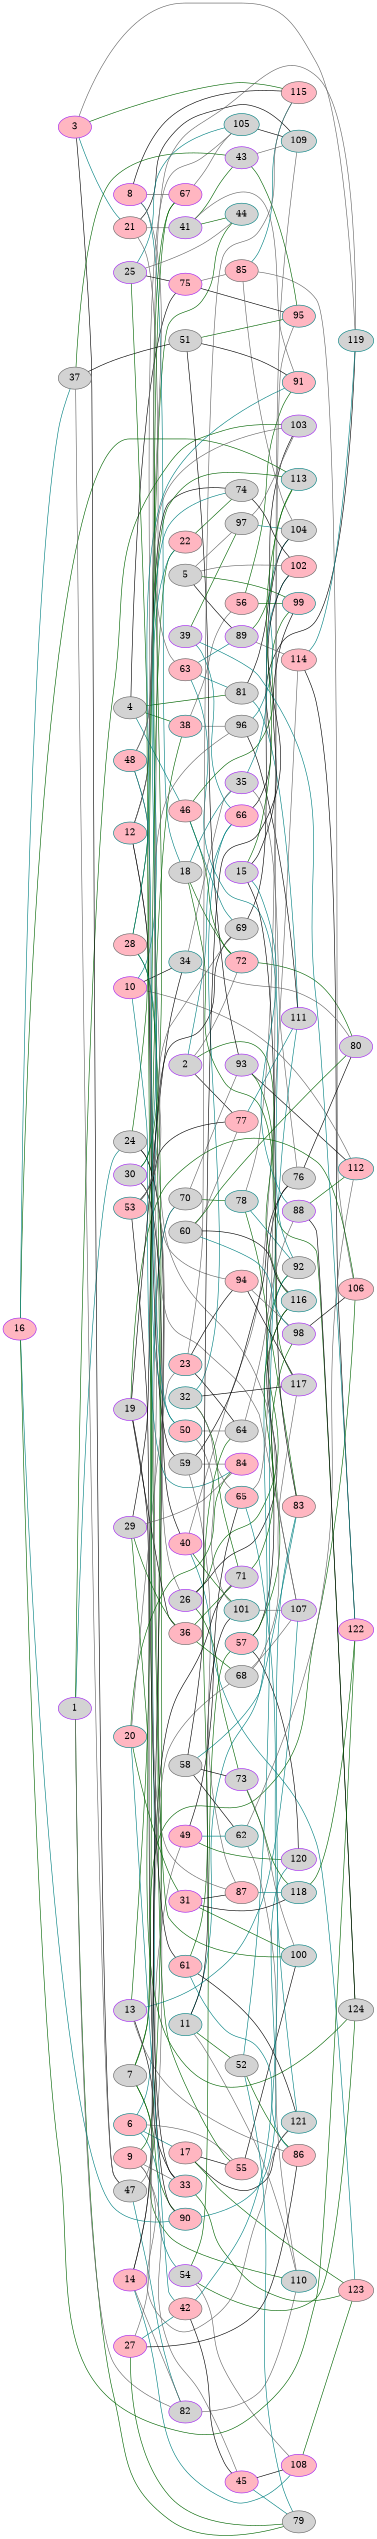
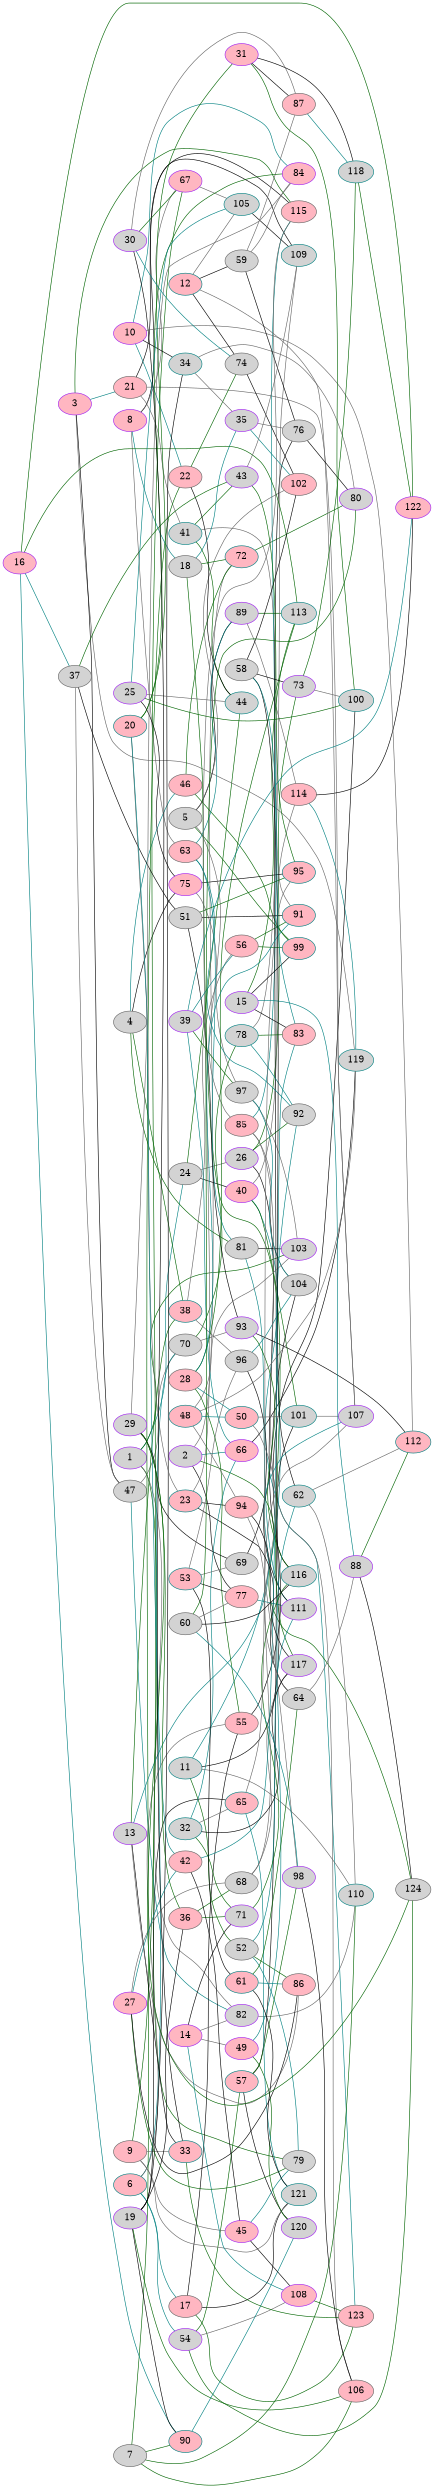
(185, 228) -> (185, 533)
none -> (208, 555)
(209, 872) -> none
none -> (212, 983)
(215, 1635) -> (154, 2062)
